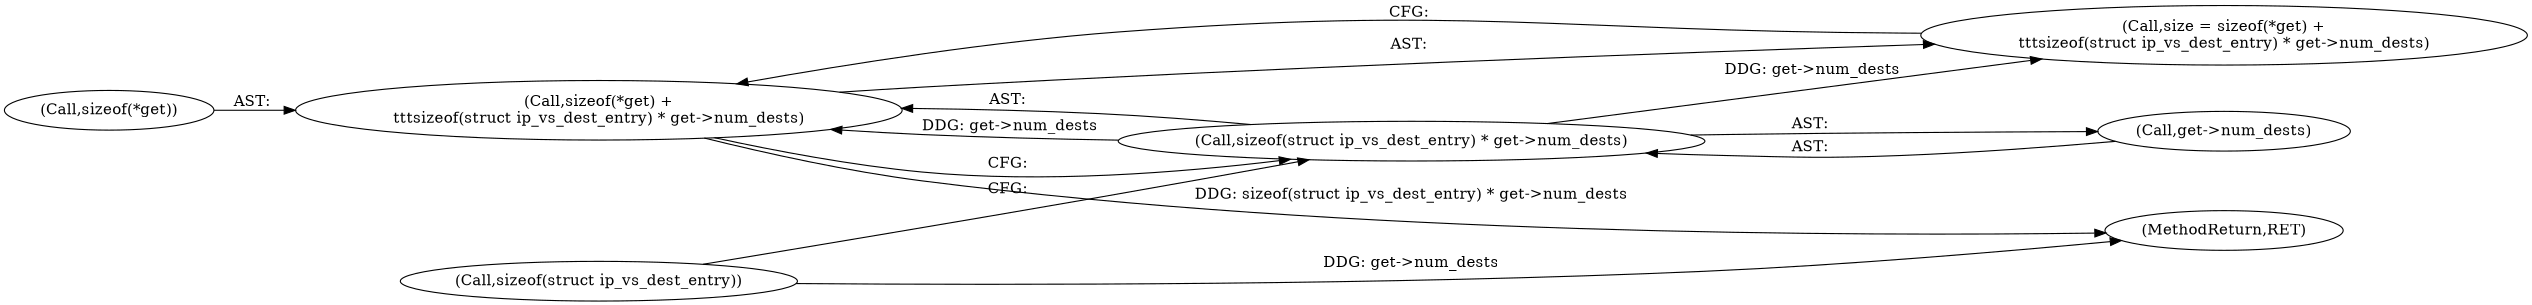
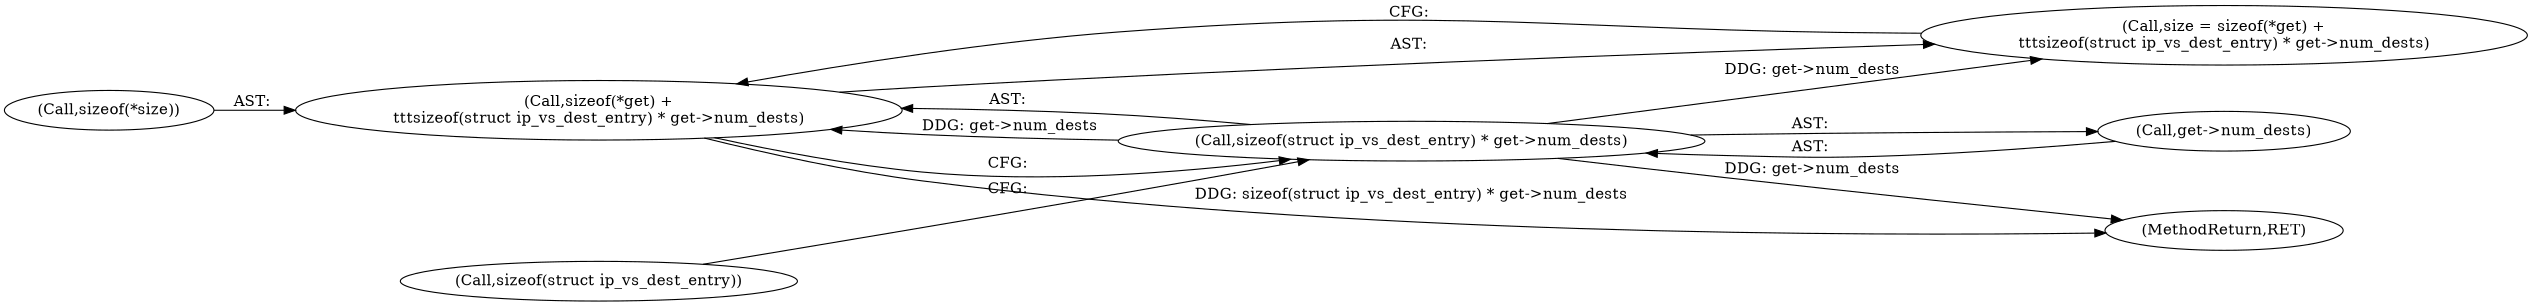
(109, 110) -> (109, 110)
(1454, 279) -> (1834, 190)
